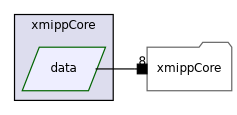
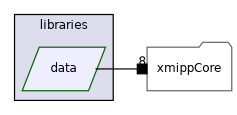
(64, 26) -> (64, 26)
